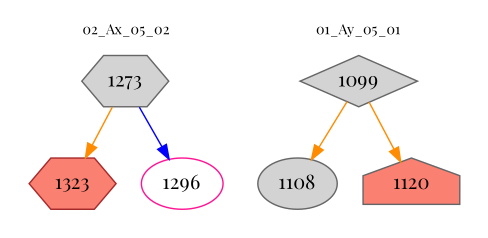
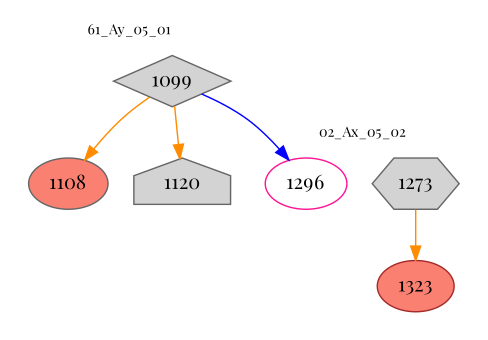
(359, 31) -> (130, 31)
(151, 127) -> (232, 109)
(73, 184) -> (416, 286)
(298, 184) -> (68, 184)
(411, 184) -> (182, 184)
